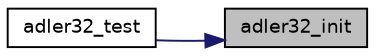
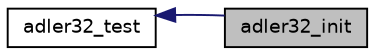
(180, 41) -> (200, 15)
